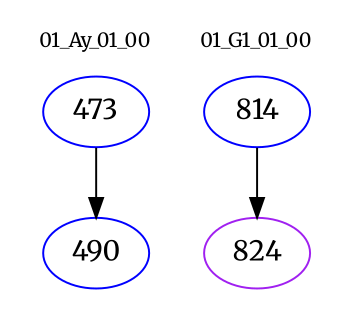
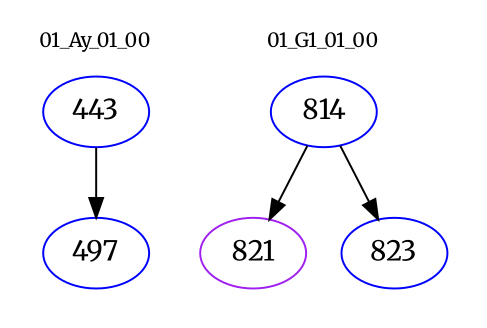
(96, 112) -> (96, 112)
(96, 253) -> (96, 253)
(257, 253) -> (253, 253)
none -> (394, 253)
